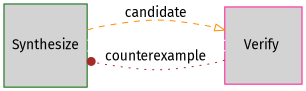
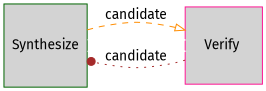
(156, 57) -> (136, 57)
